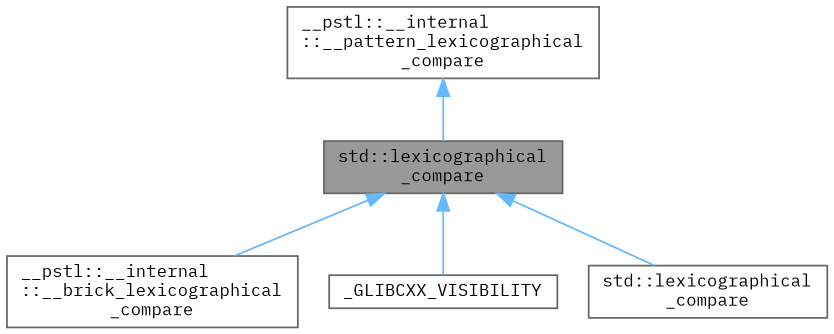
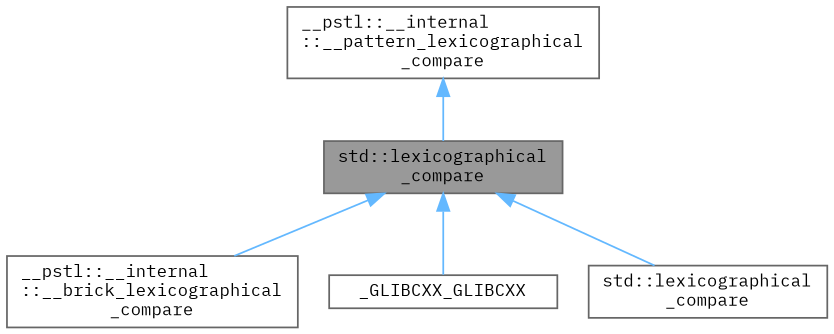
(443, 292) -> (443, 292)
